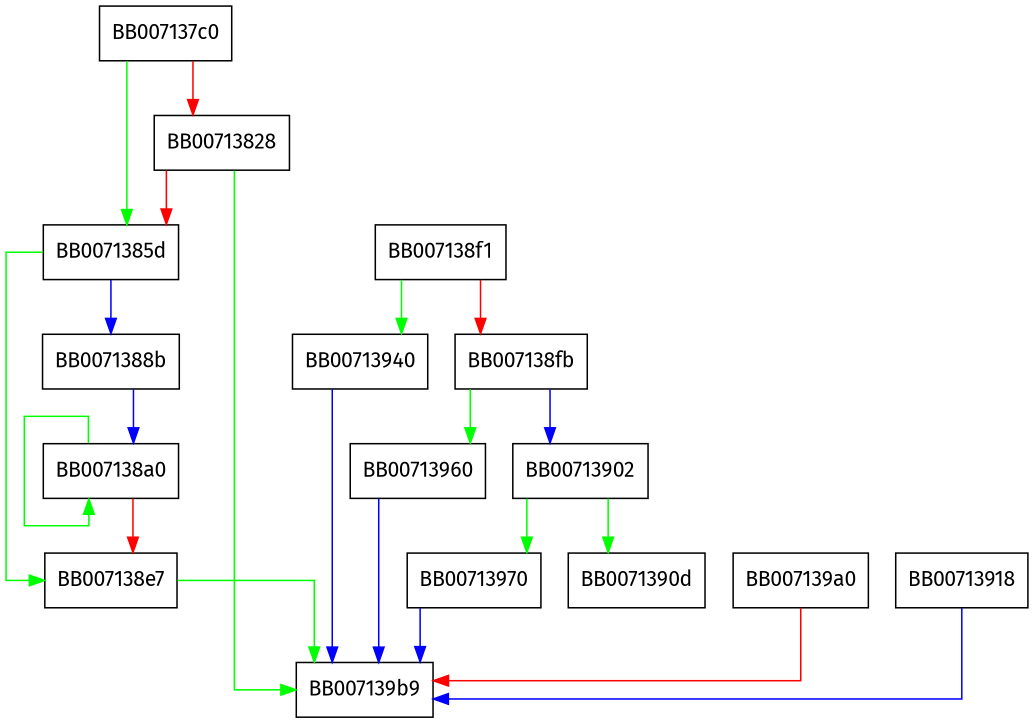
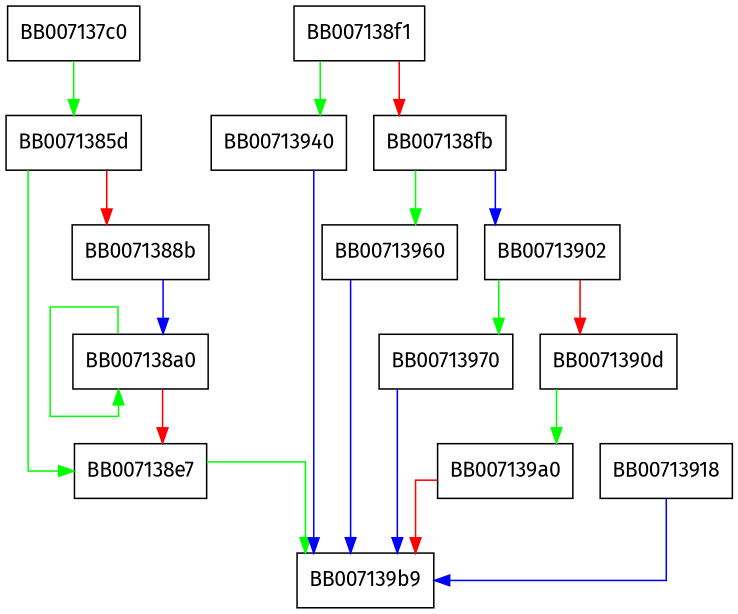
(222, 143) -> none
(111, 299) -> (107, 190)
none -> (556, 409)
(608, 518) -> (580, 299)
